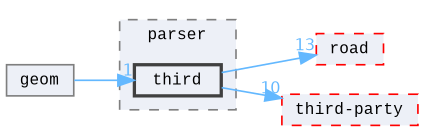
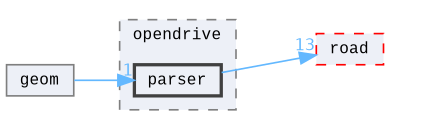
(178, 35) -> (178, 35)
(178, 80) -> (178, 80)
(350, 110) -> none
